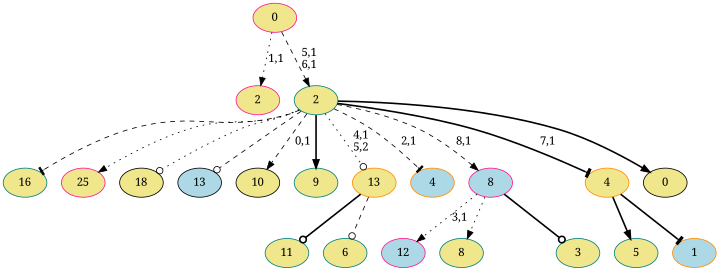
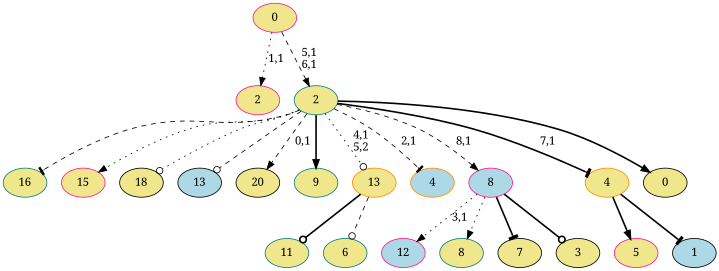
(83, 183) -> (83, 183)
(258, 183) -> (258, 183)
none -> (520, 253)
(578, 253) -> (578, 253)
(636, 253) -> (636, 253)
(694, 253) -> (694, 253)
